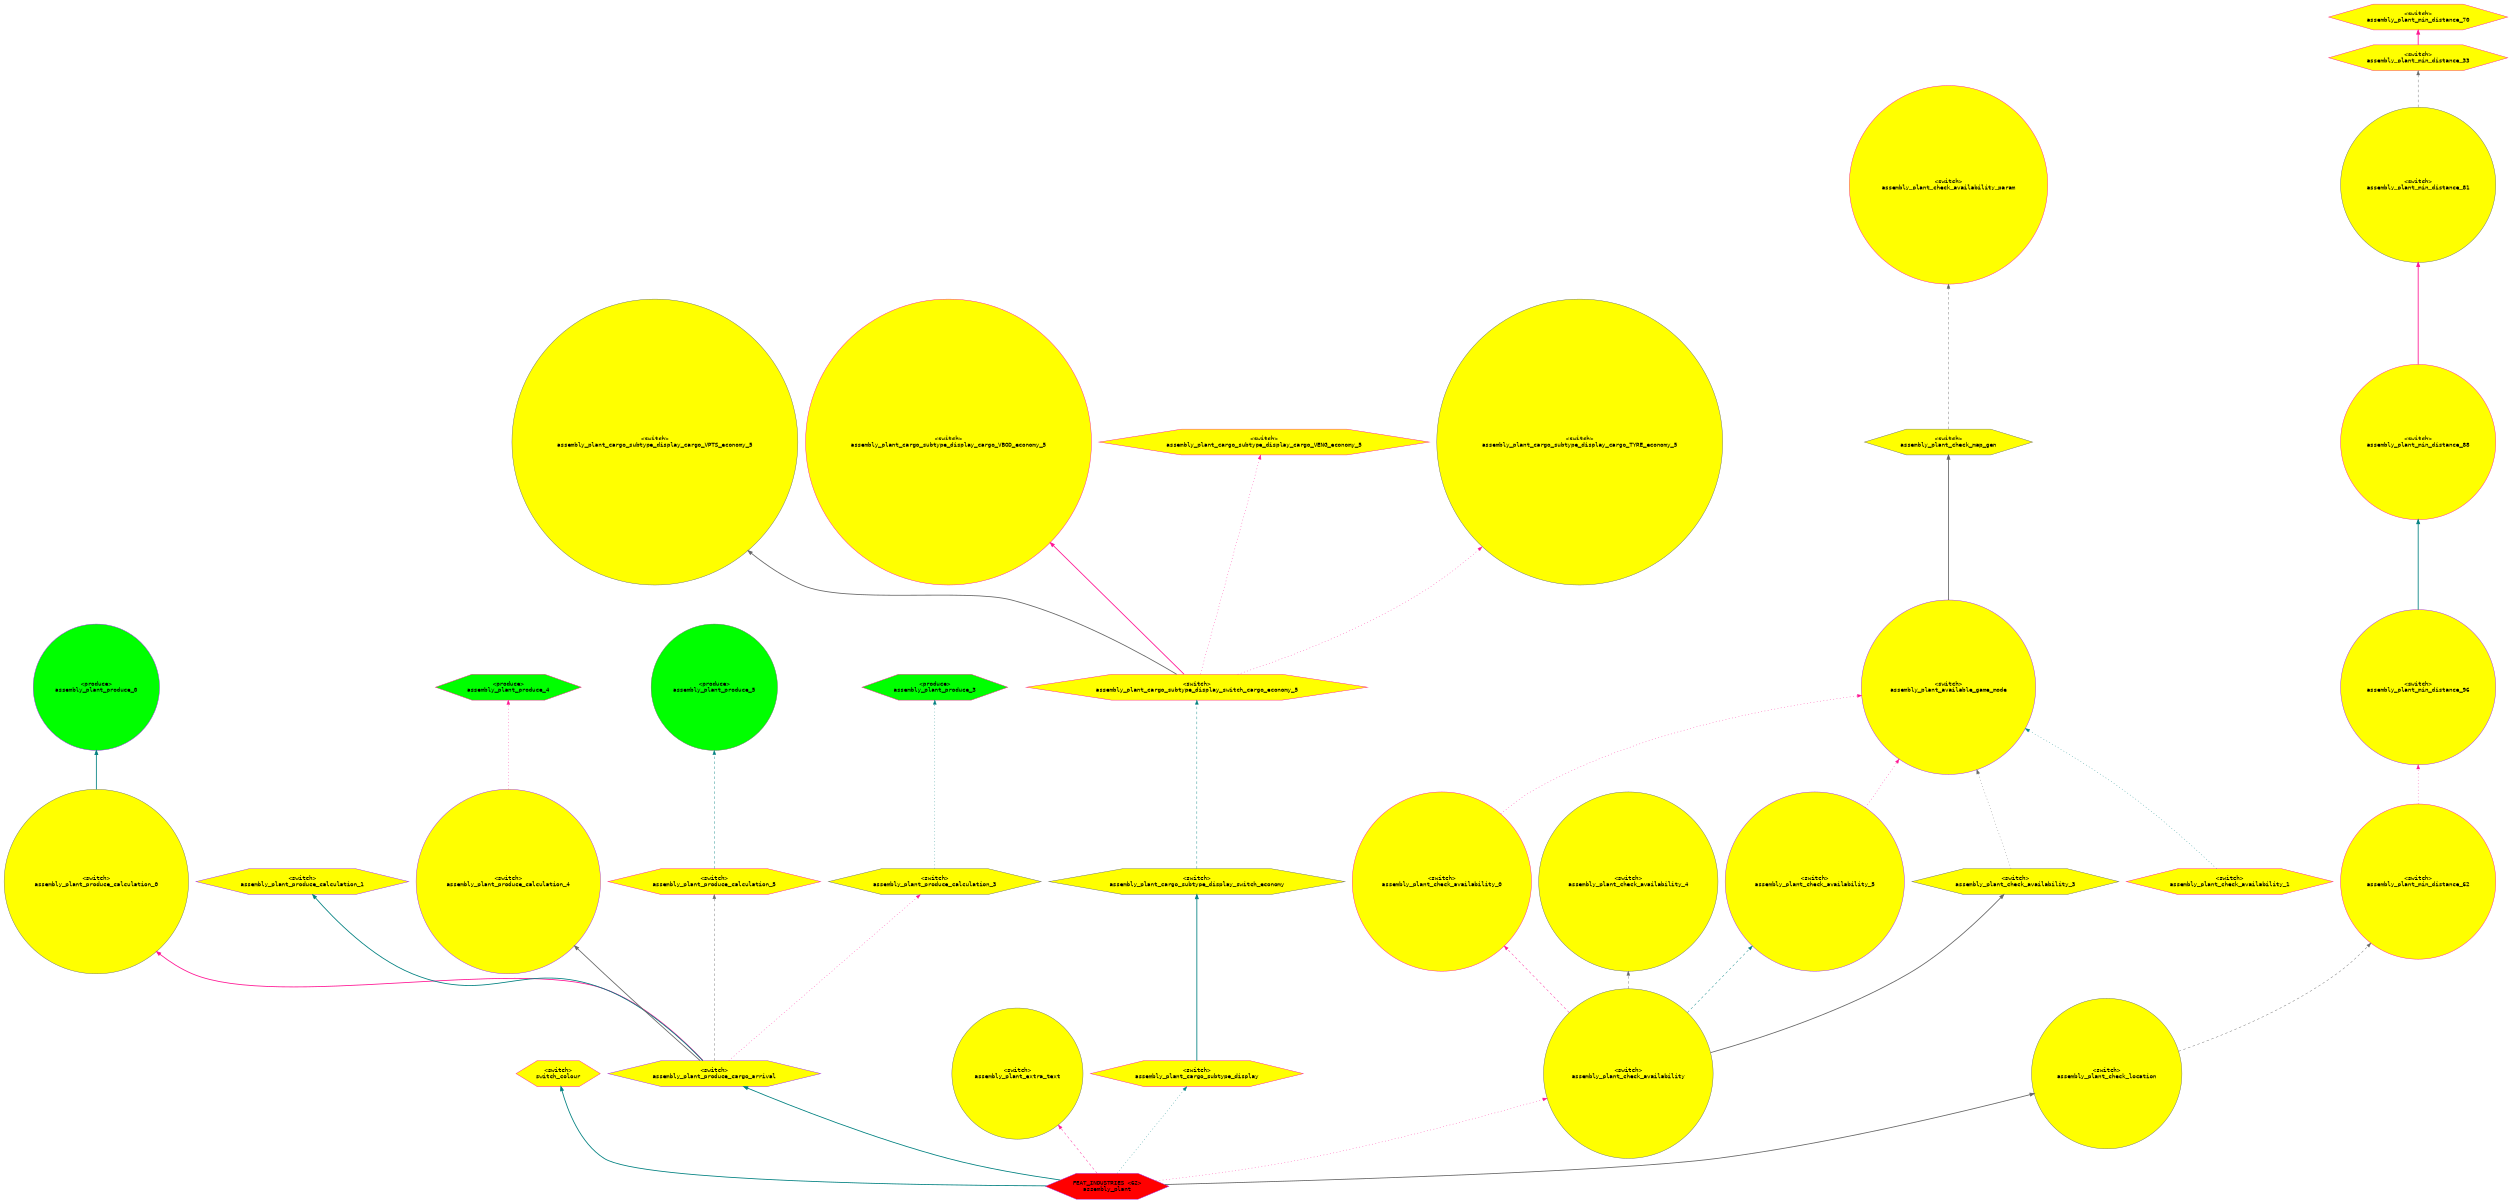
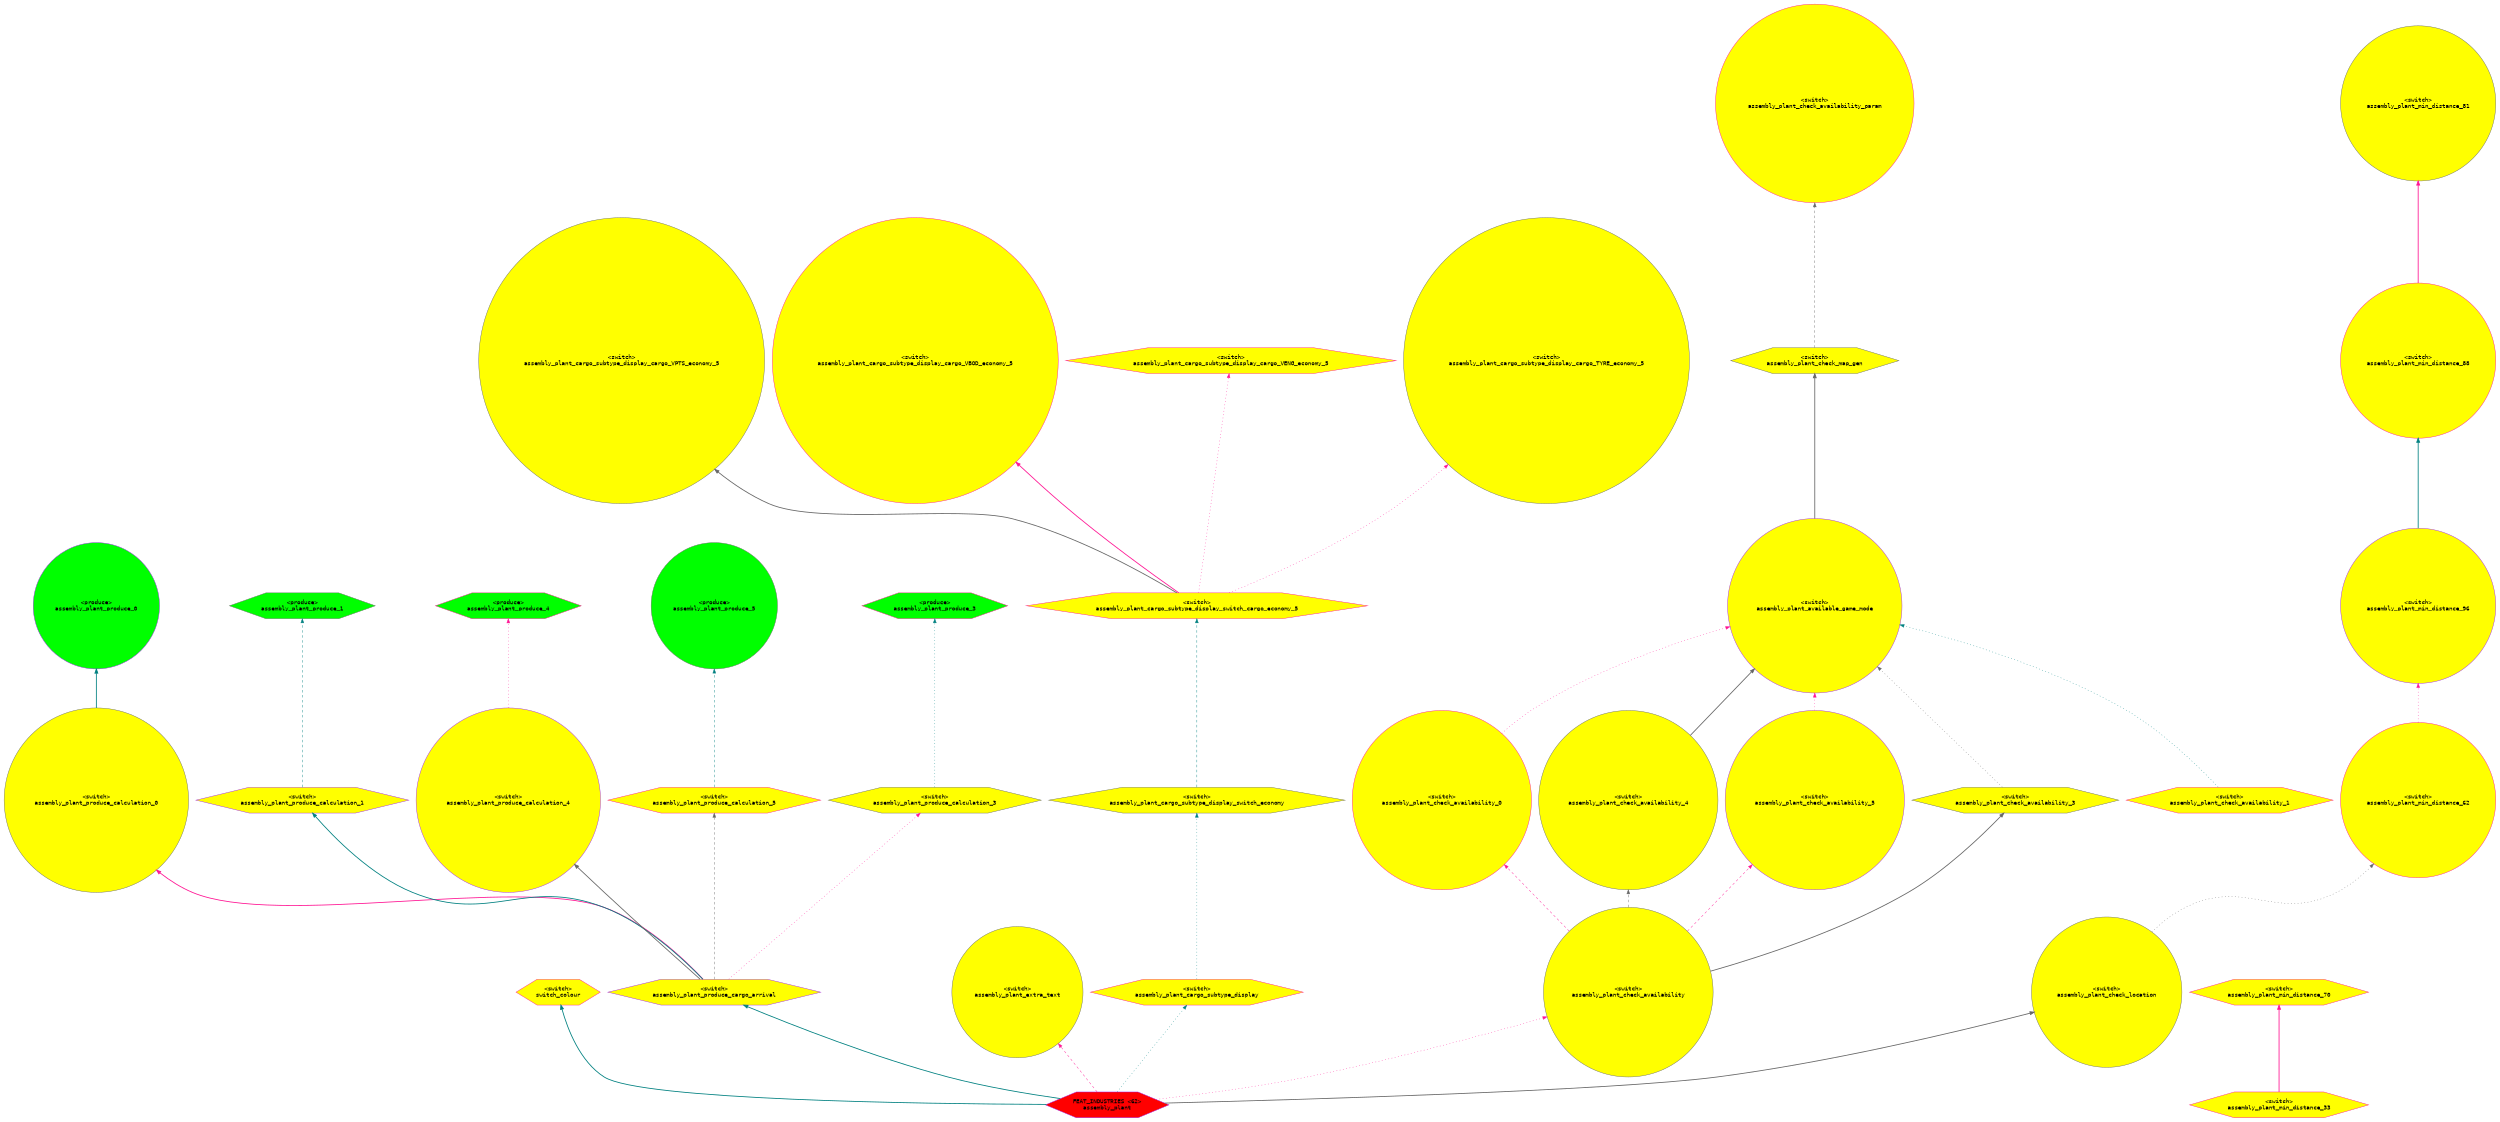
(2418, 91) -> none
none -> (302, 606)
none -> (1721, 704)
(1197, 980) -> (1197, 898)
(1718, 981) -> (1718, 899)
(2279, 1009) -> (2262, 900)
